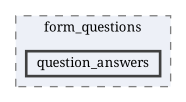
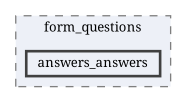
(93, 64) -> (93, 64)
